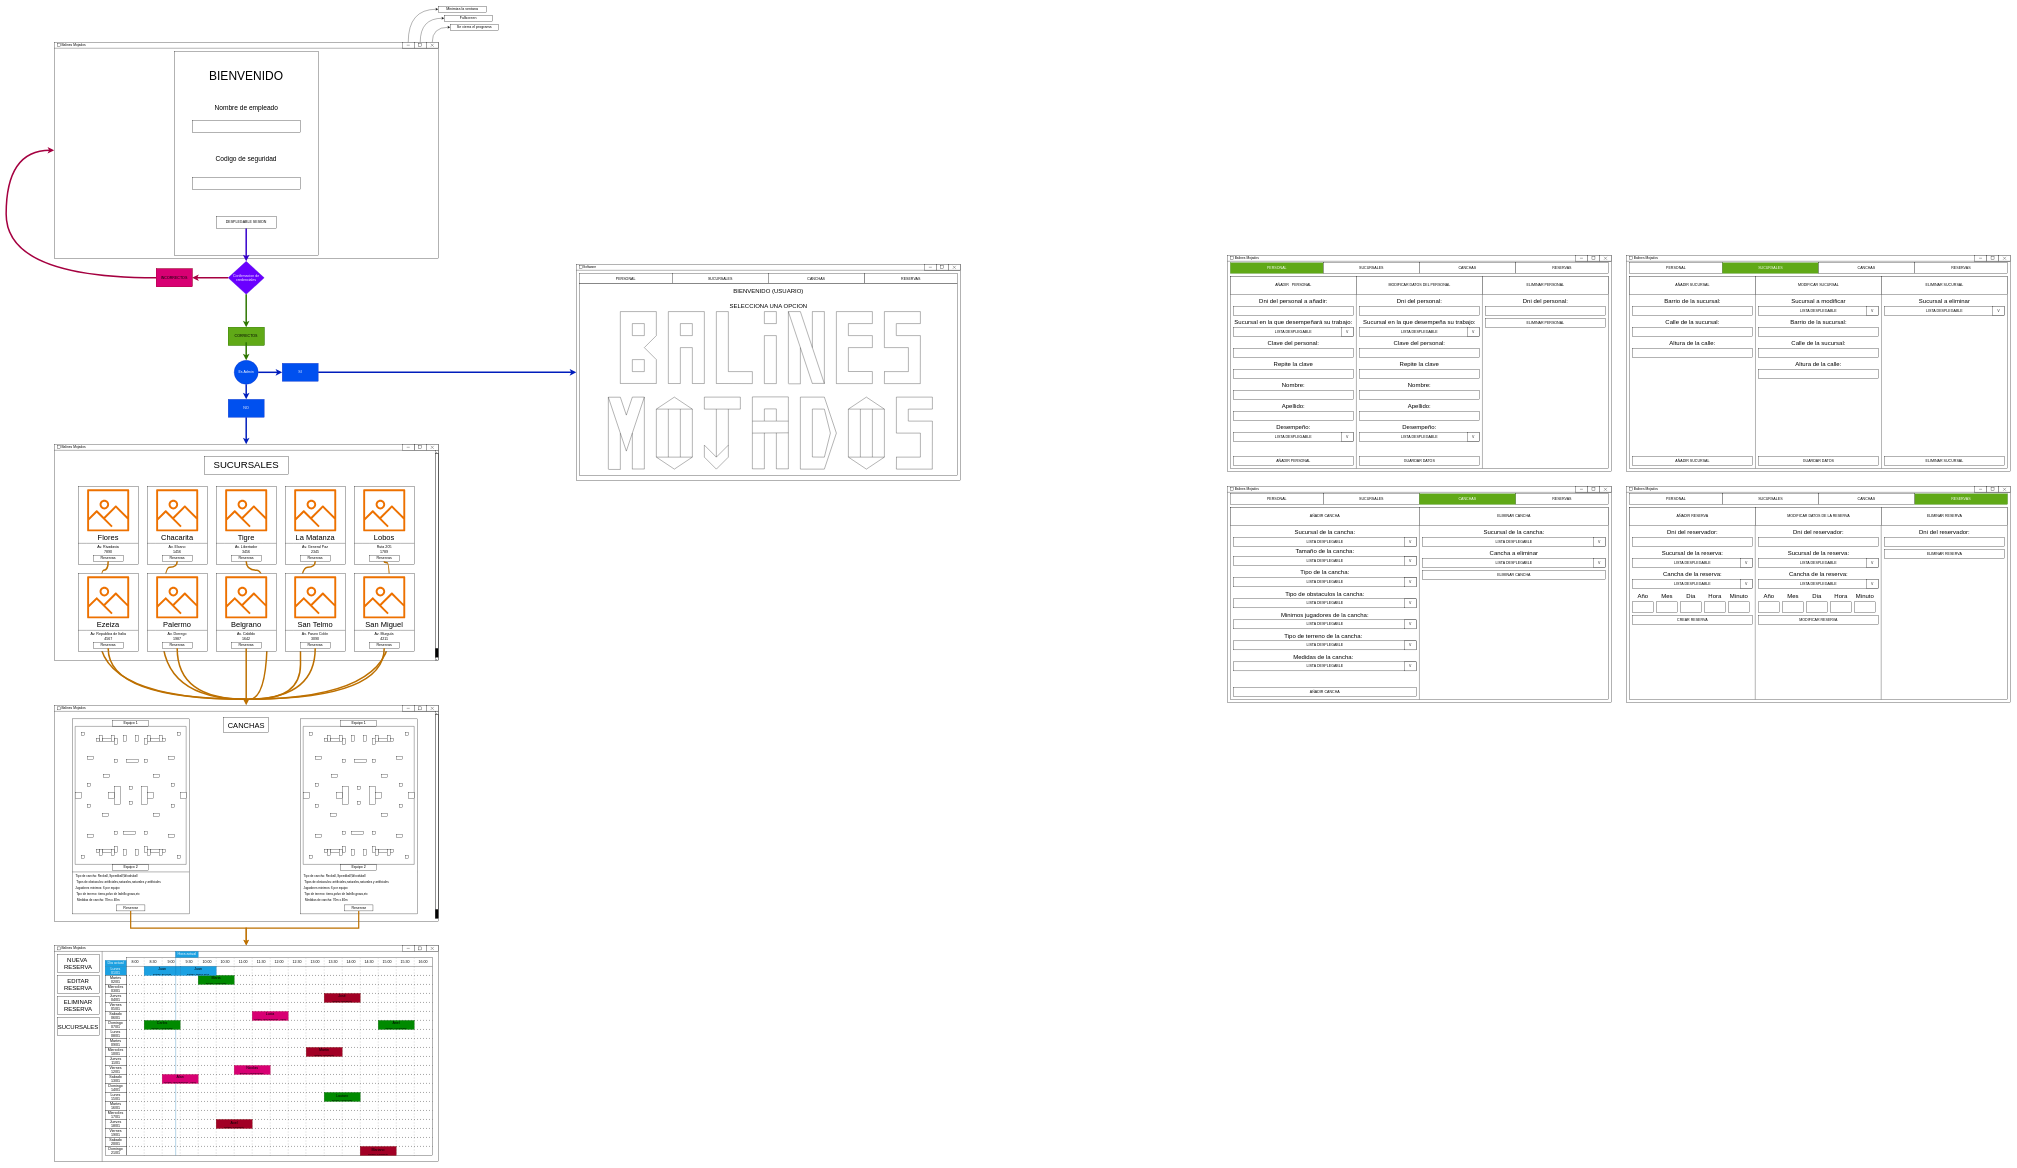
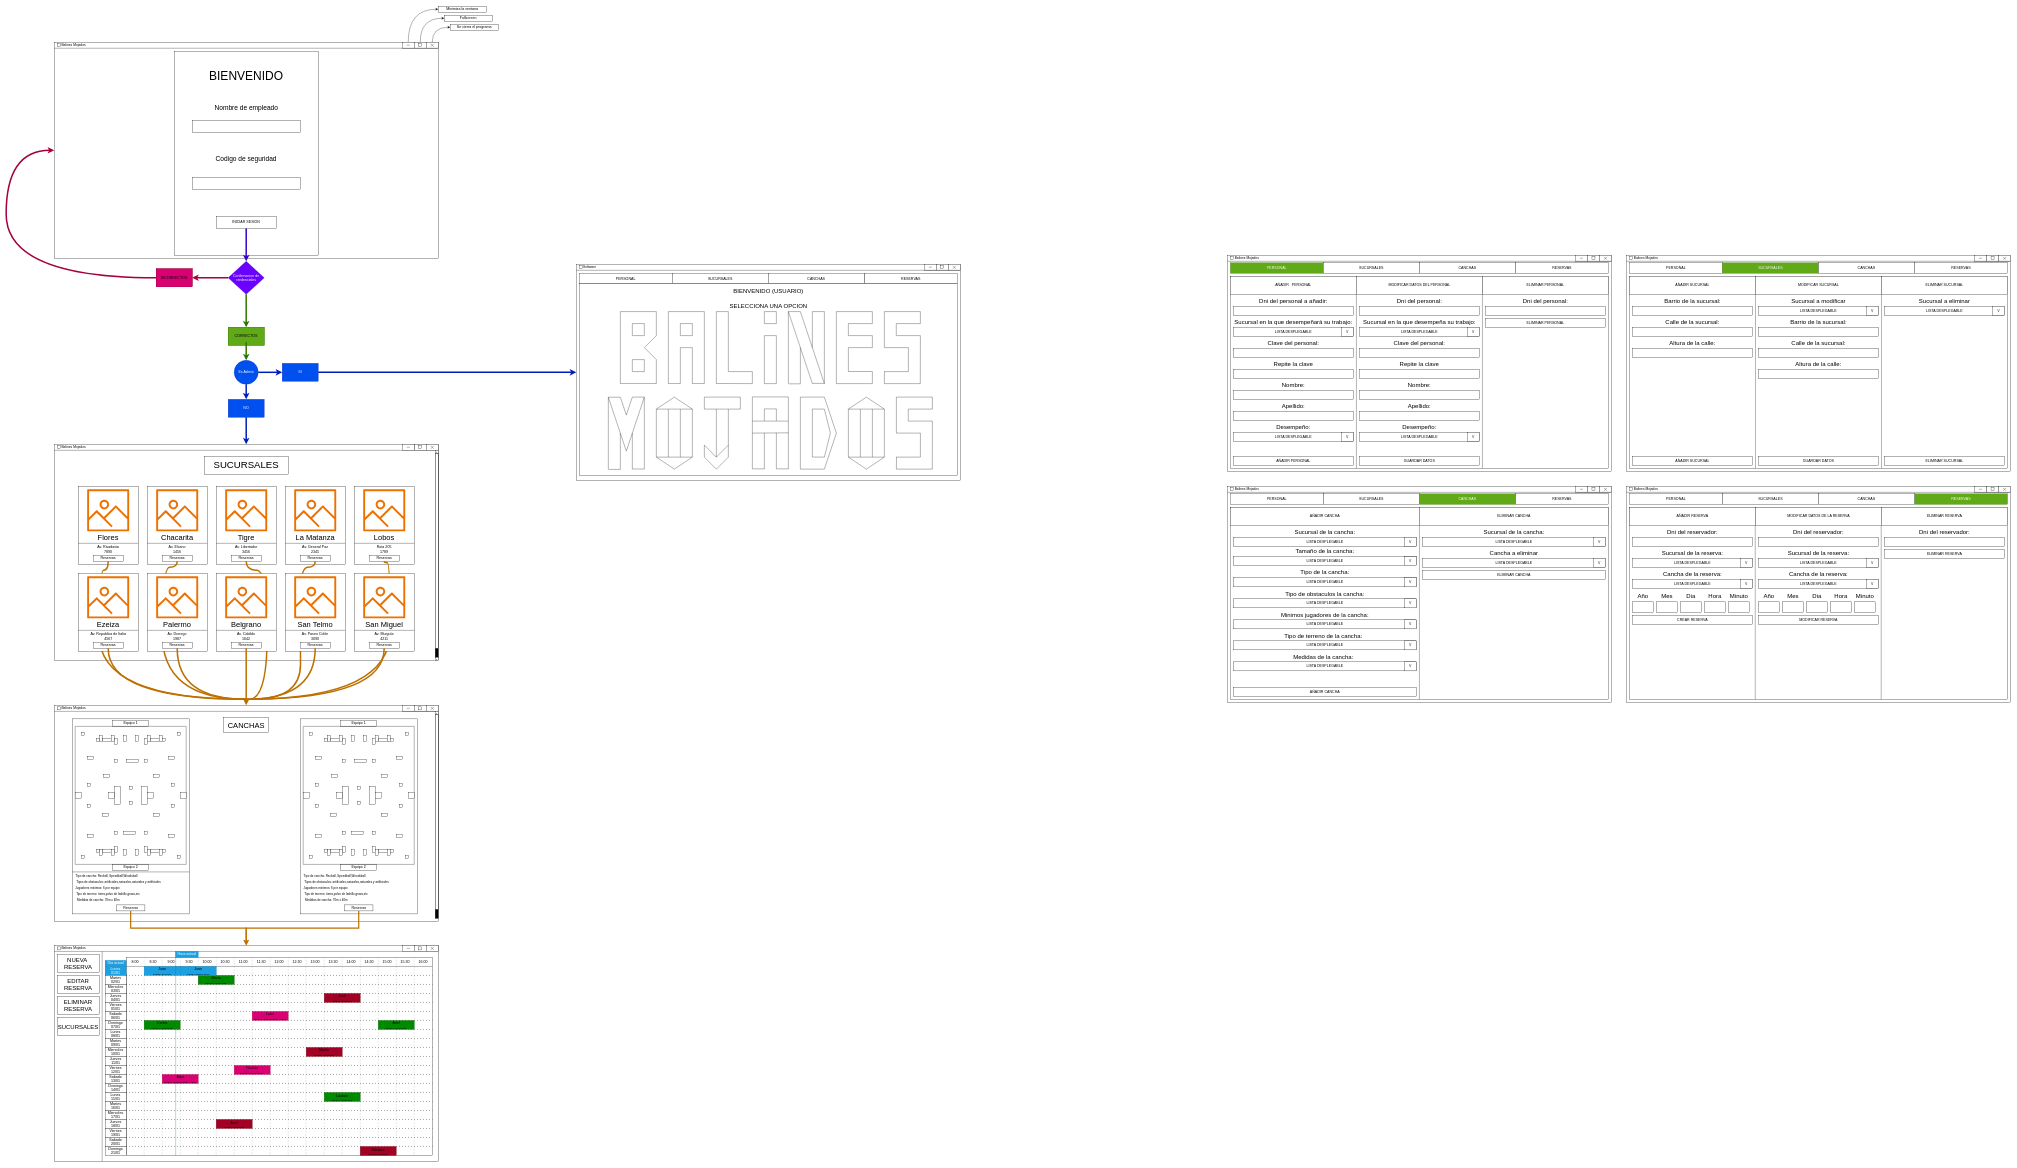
(246, 222) -> (246, 222)
